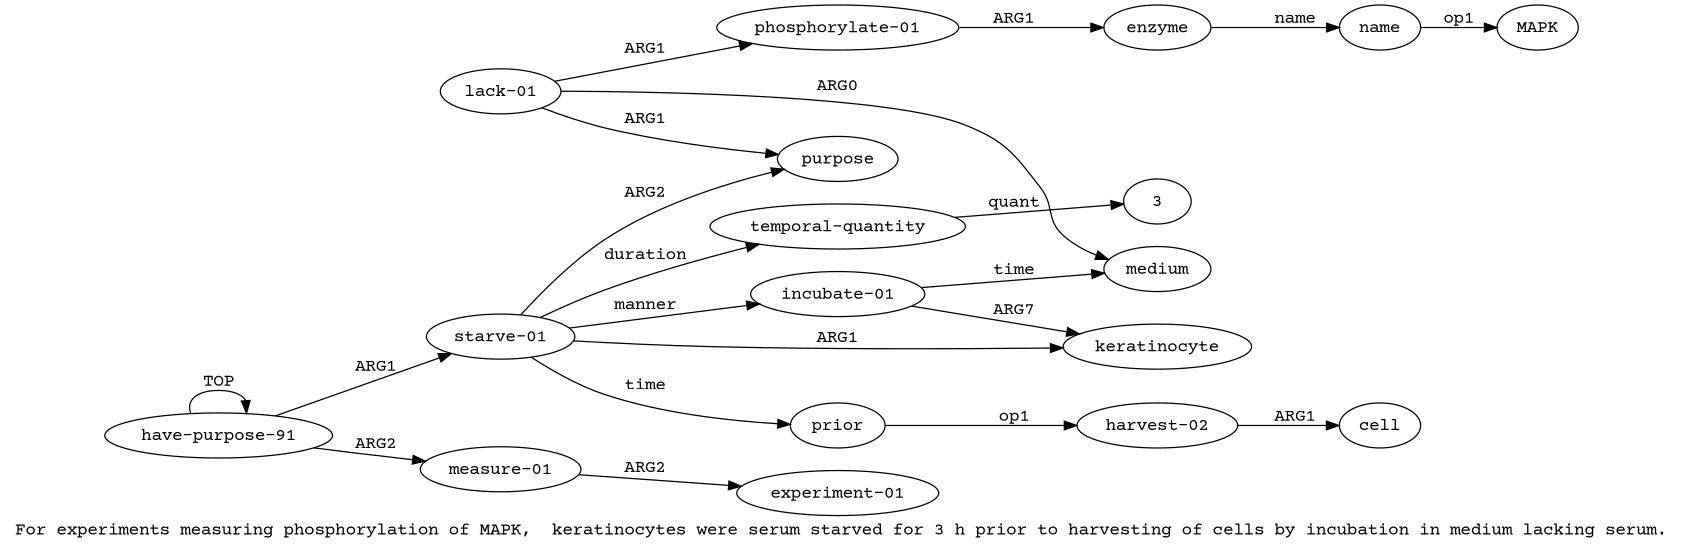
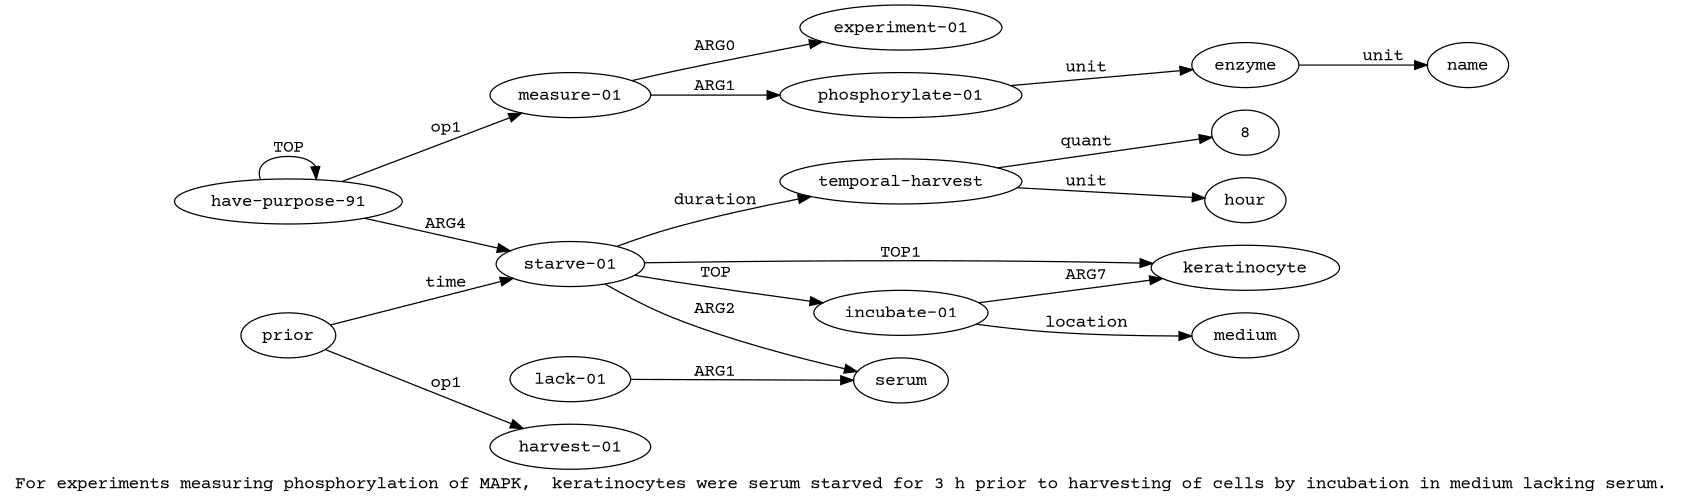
(1014, 18) -> (1087, 67)
(1296, 18) -> (1384, 56)
(1538, 28) -> none
(647, 64) -> (709, 95)
(860, 105) -> none
(838, 159) -> (901, 380)
none -> (1245, 200)
(1157, 201) -> (1245, 133)
(838, 227) -> (901, 181)
(1014, 270) -> (1087, 322)
(646, 305) -> (715, 272)
(838, 337) -> (901, 252)
(376, 366) -> (446, 223)
(649, 407) -> (415, 303)
(1157, 425) -> (570, 447)
(1380, 425) -> none
(376, 444) -> (446, 127)
(646, 467) -> (715, 46)
